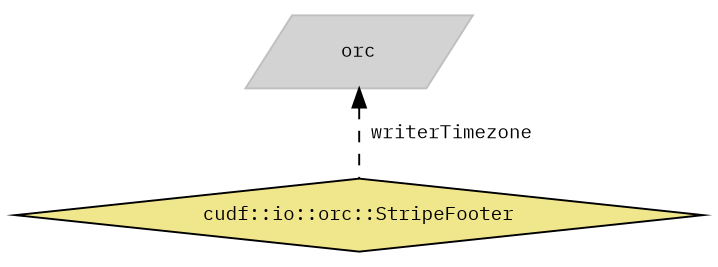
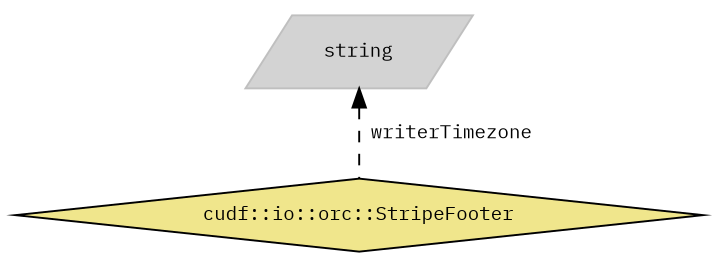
(359, 52) -> (359, 52)
